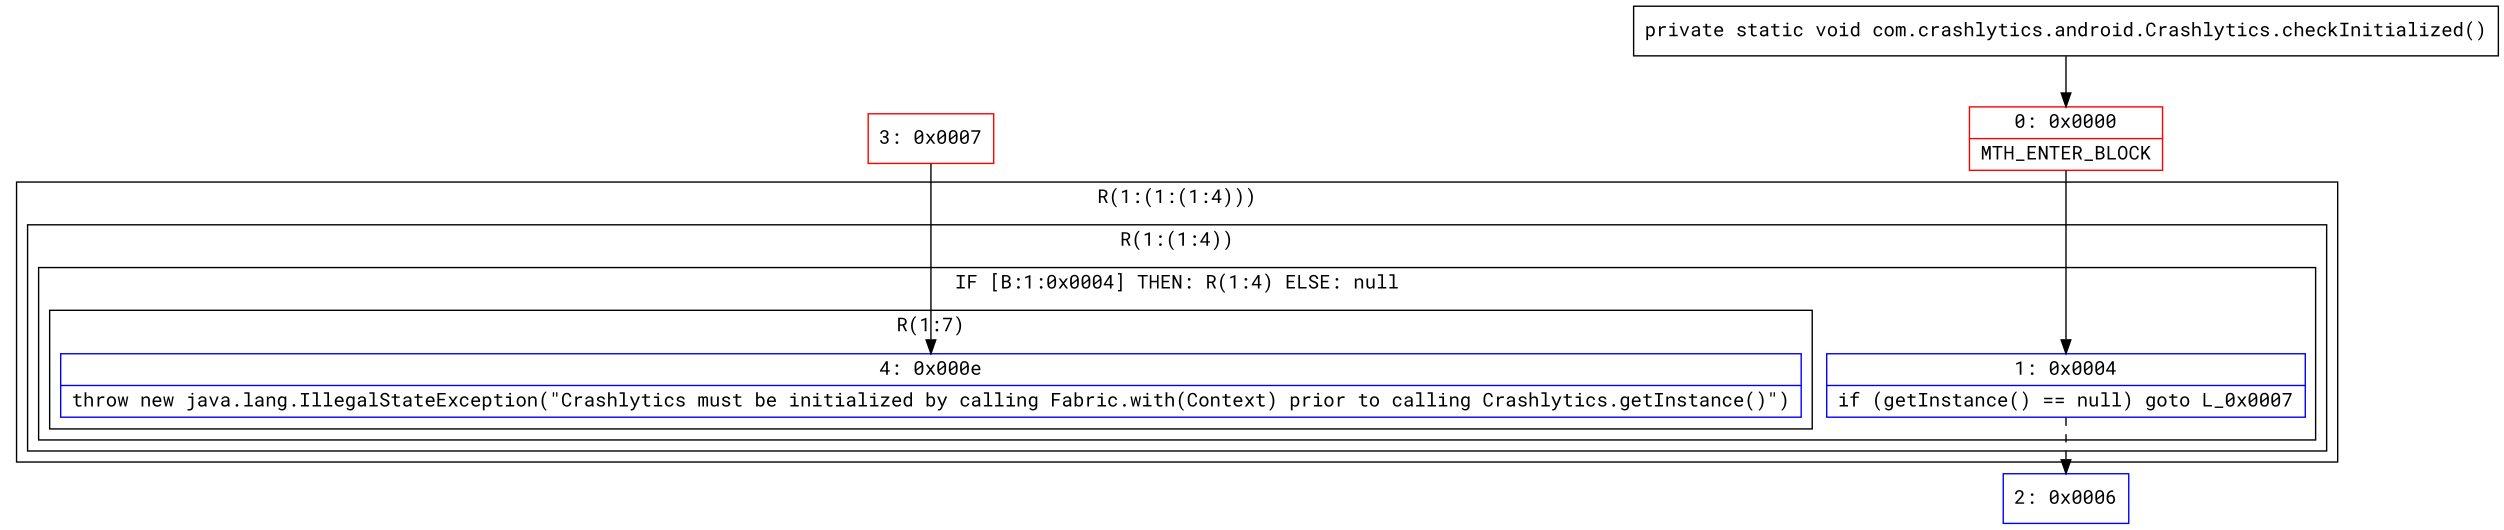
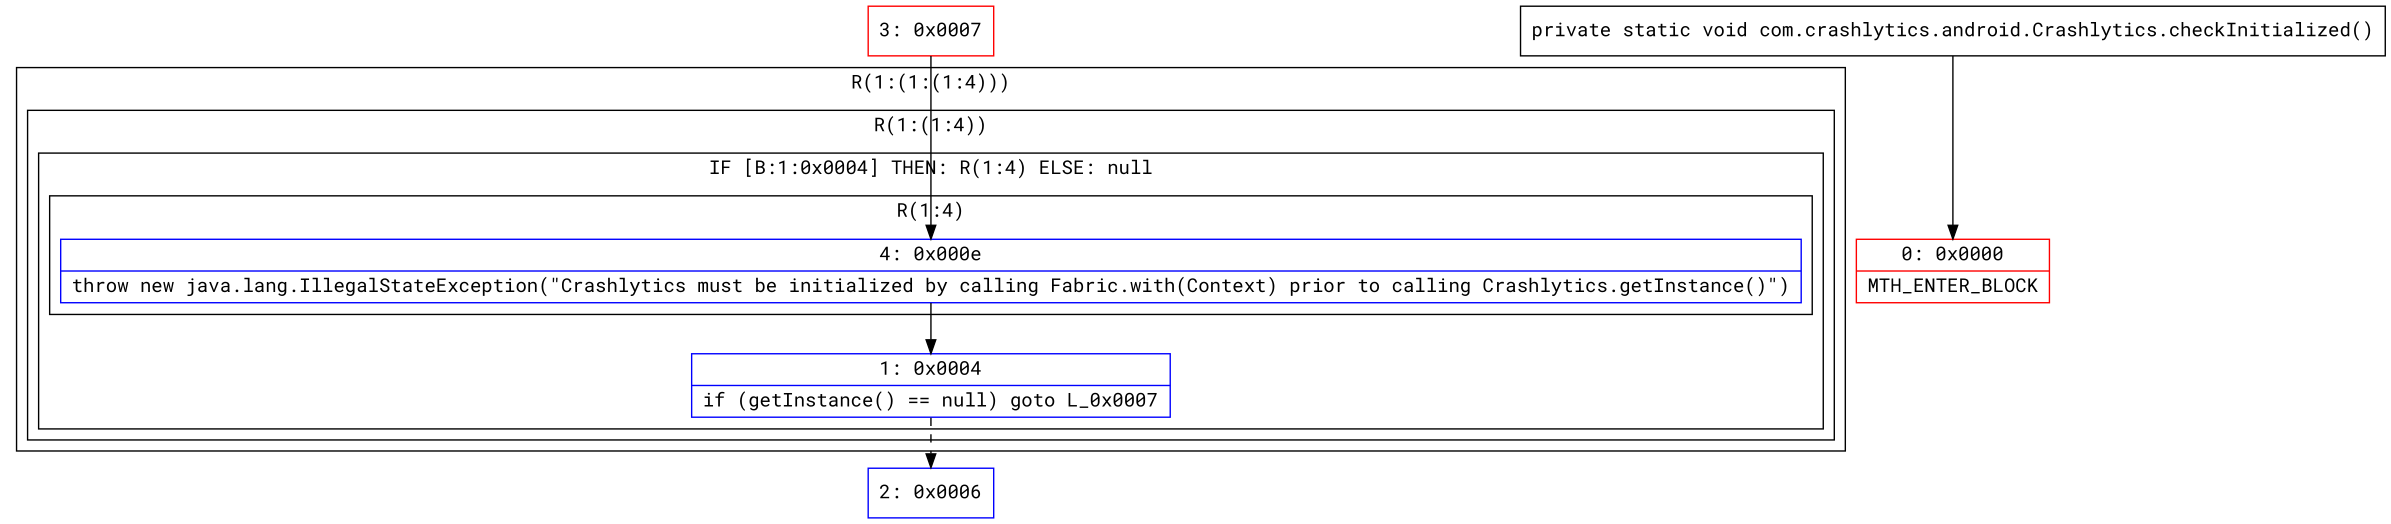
(2066, 255) -> (931, 323)
(931, 326) -> (931, 212)
